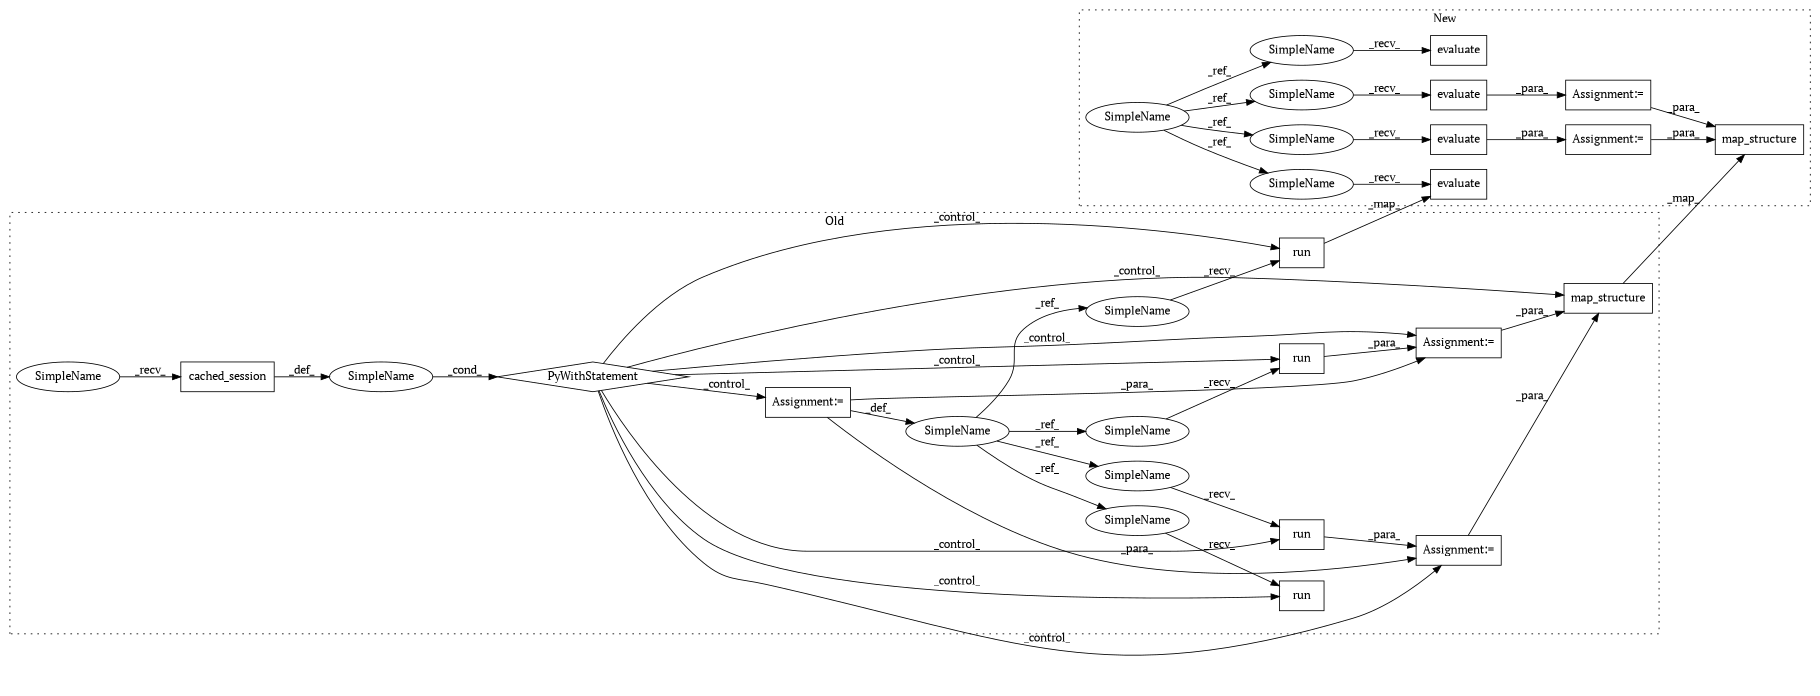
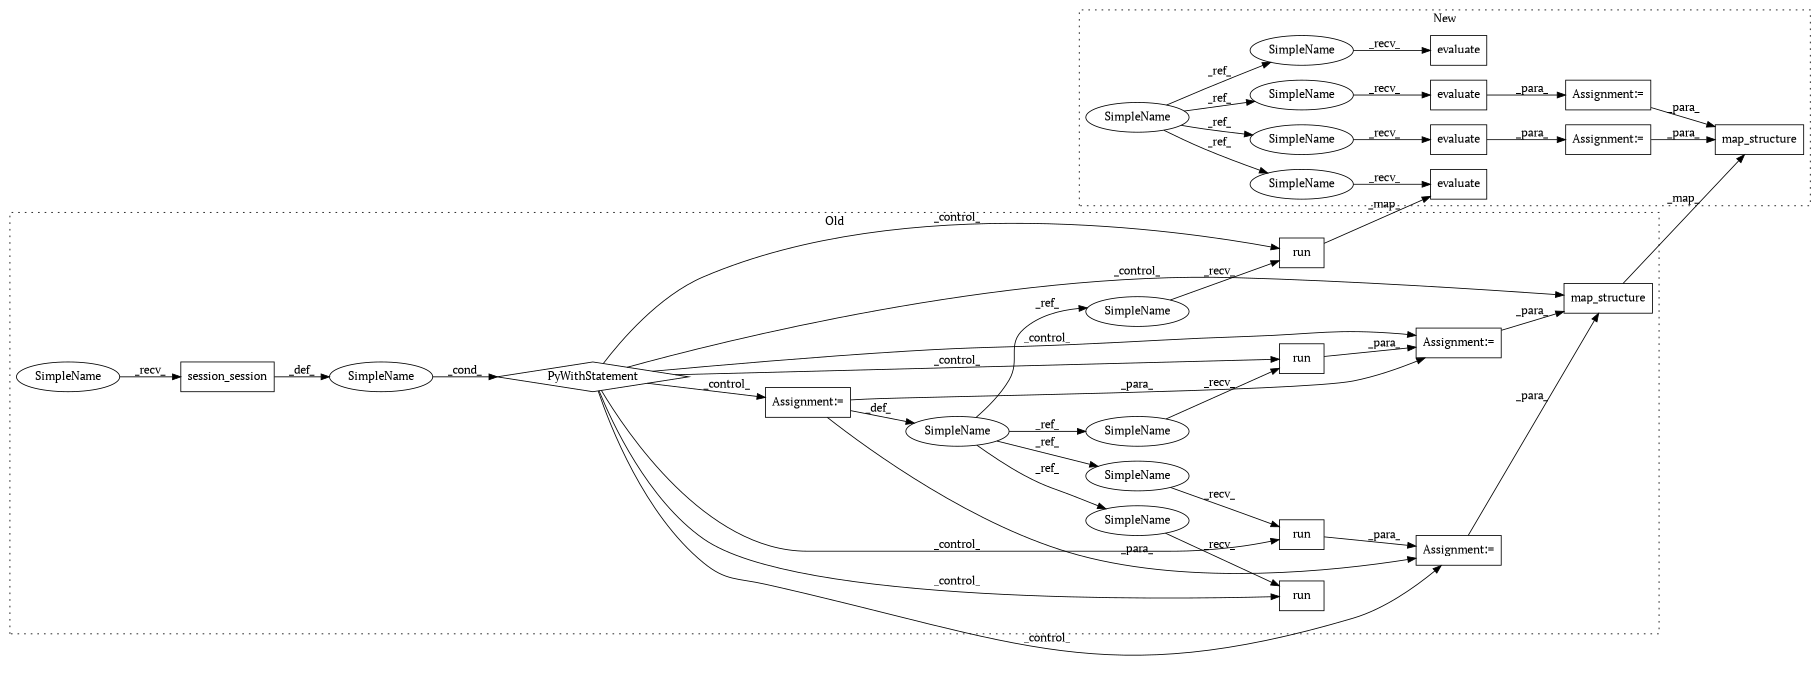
(227, 377) -> (227, 377)
